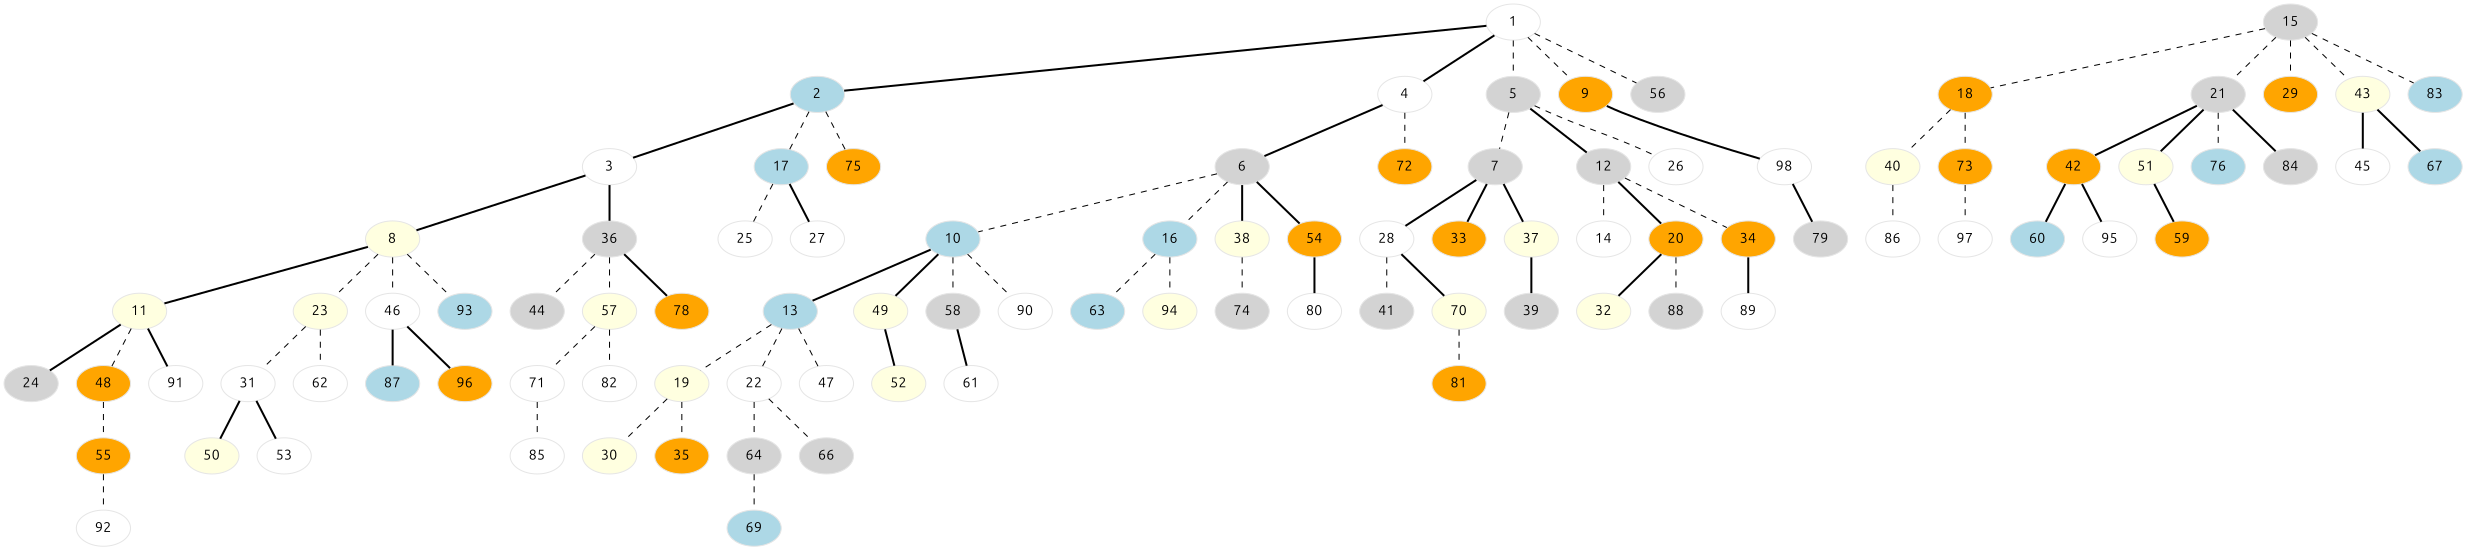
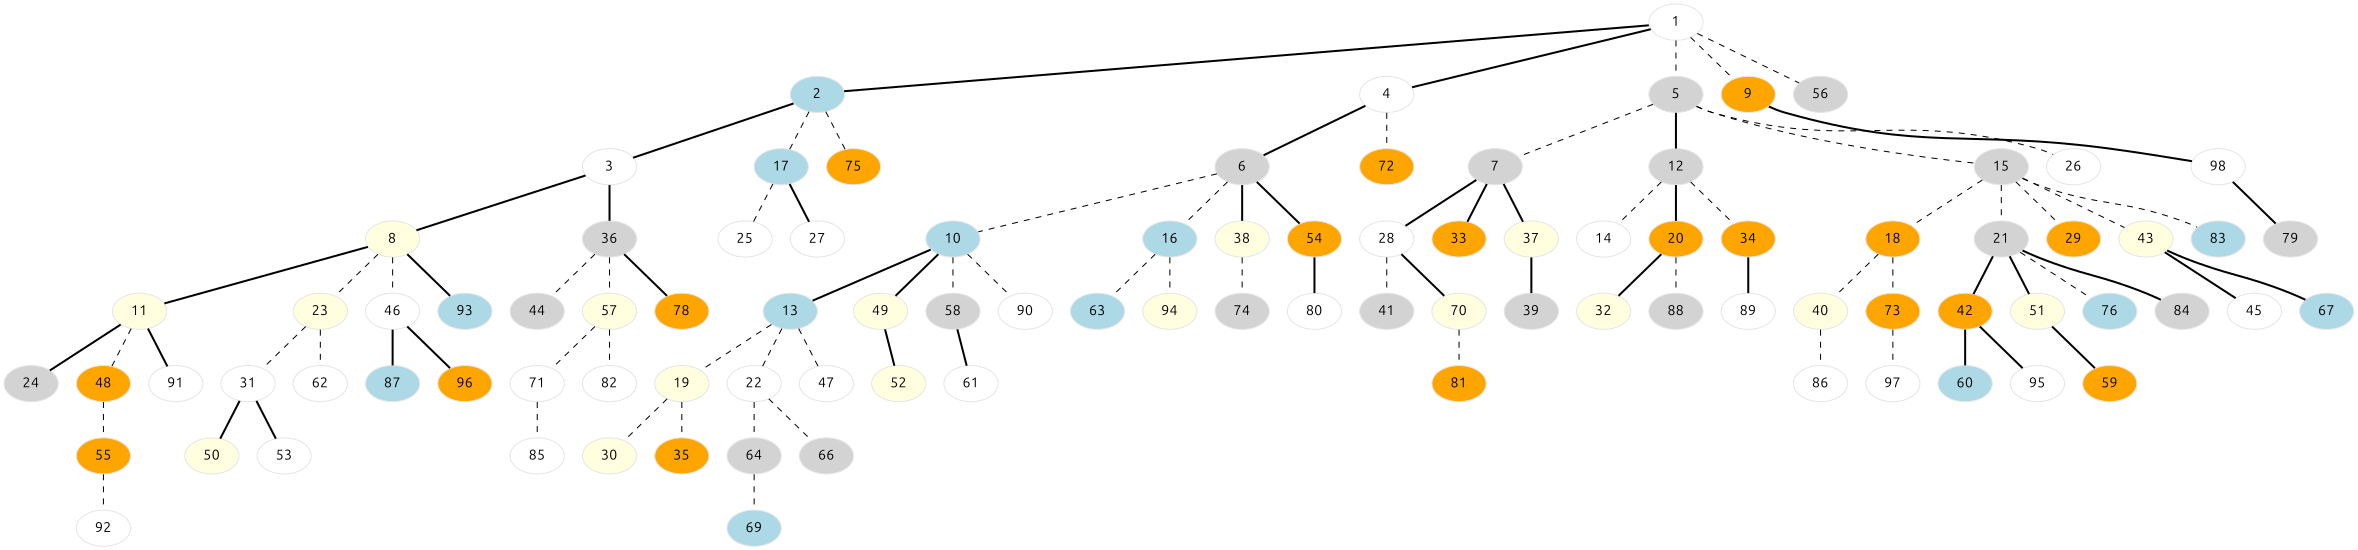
none -> (1834, 142)
(429, 275) -> (429, 275)
